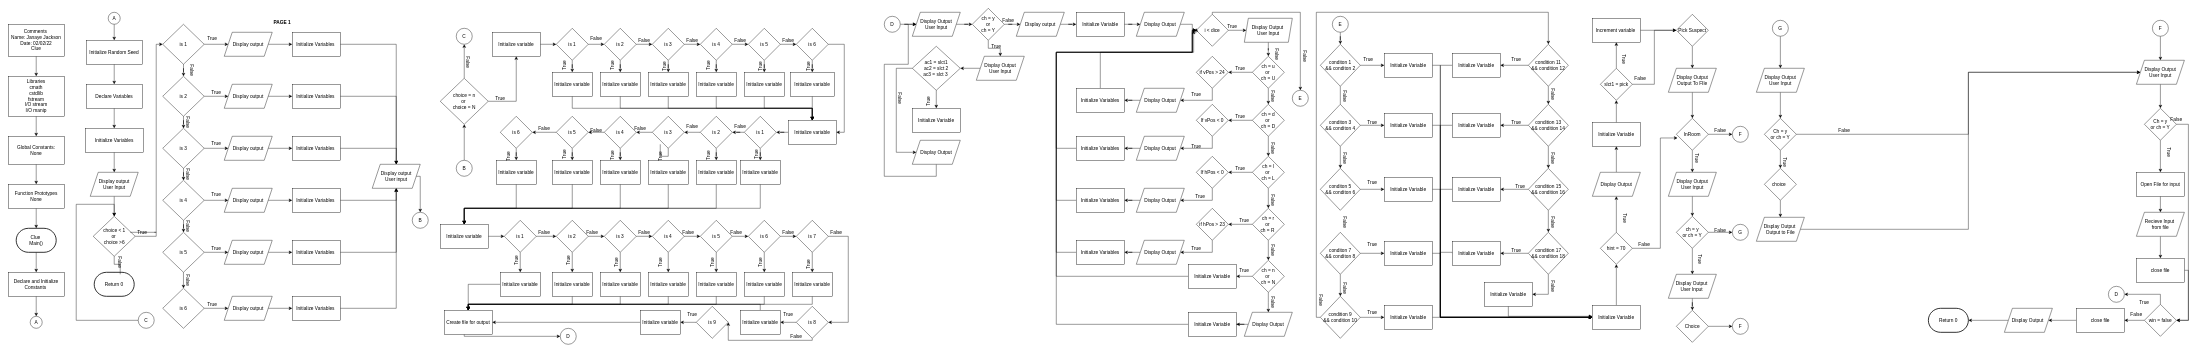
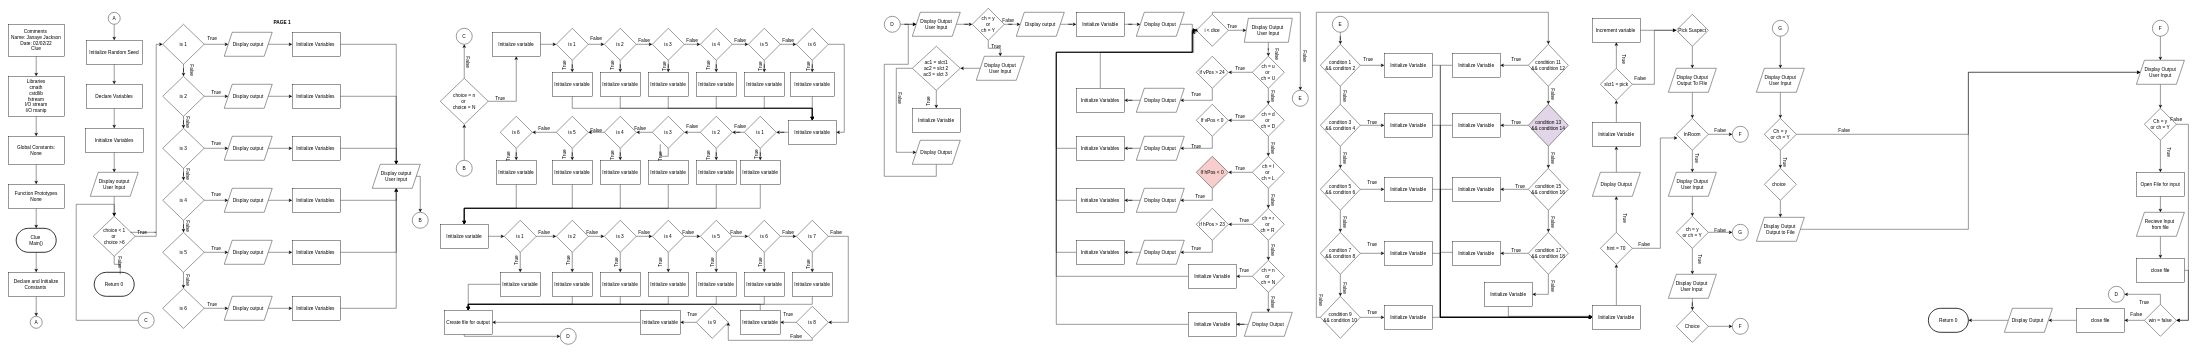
(1548, 125) -> (1548, 125)
(1212, 172) -> (1212, 172)
none -> (1340, 228)
